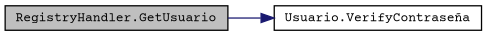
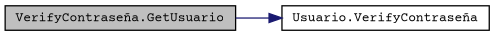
(117, 18) -> (120, 18)
